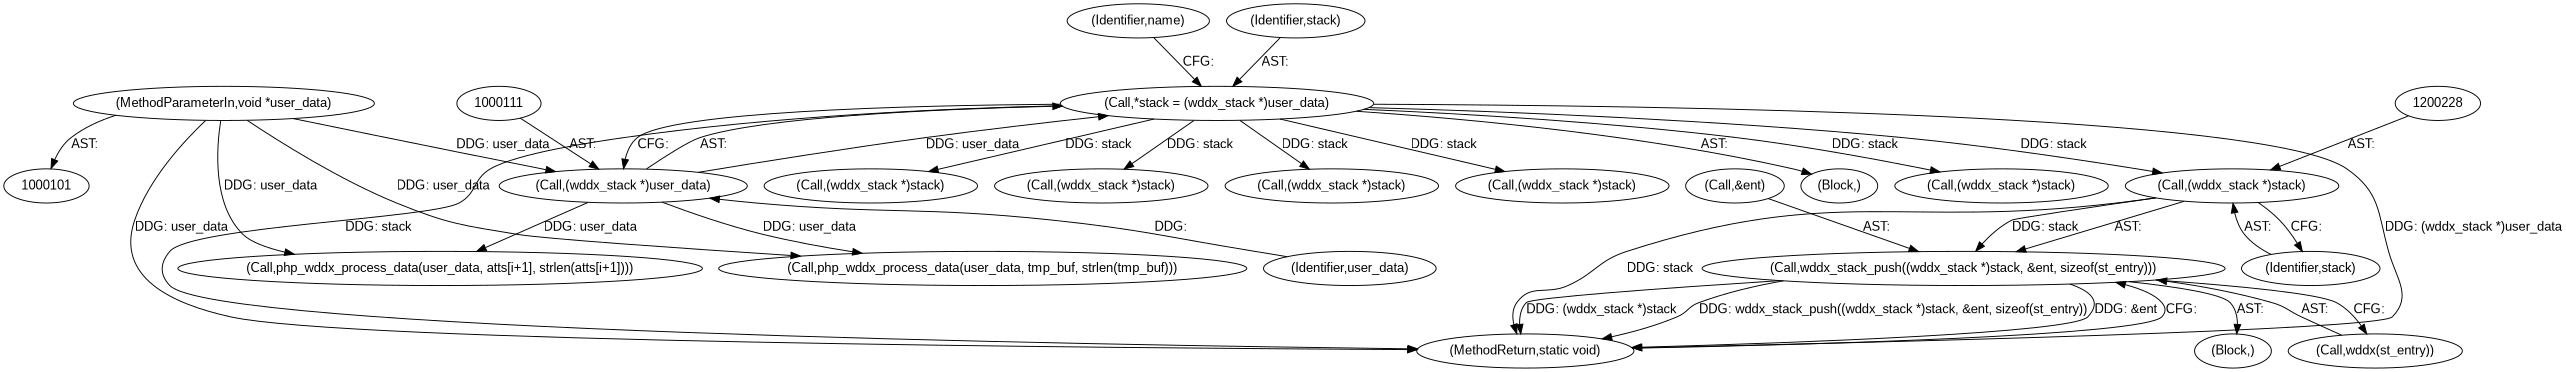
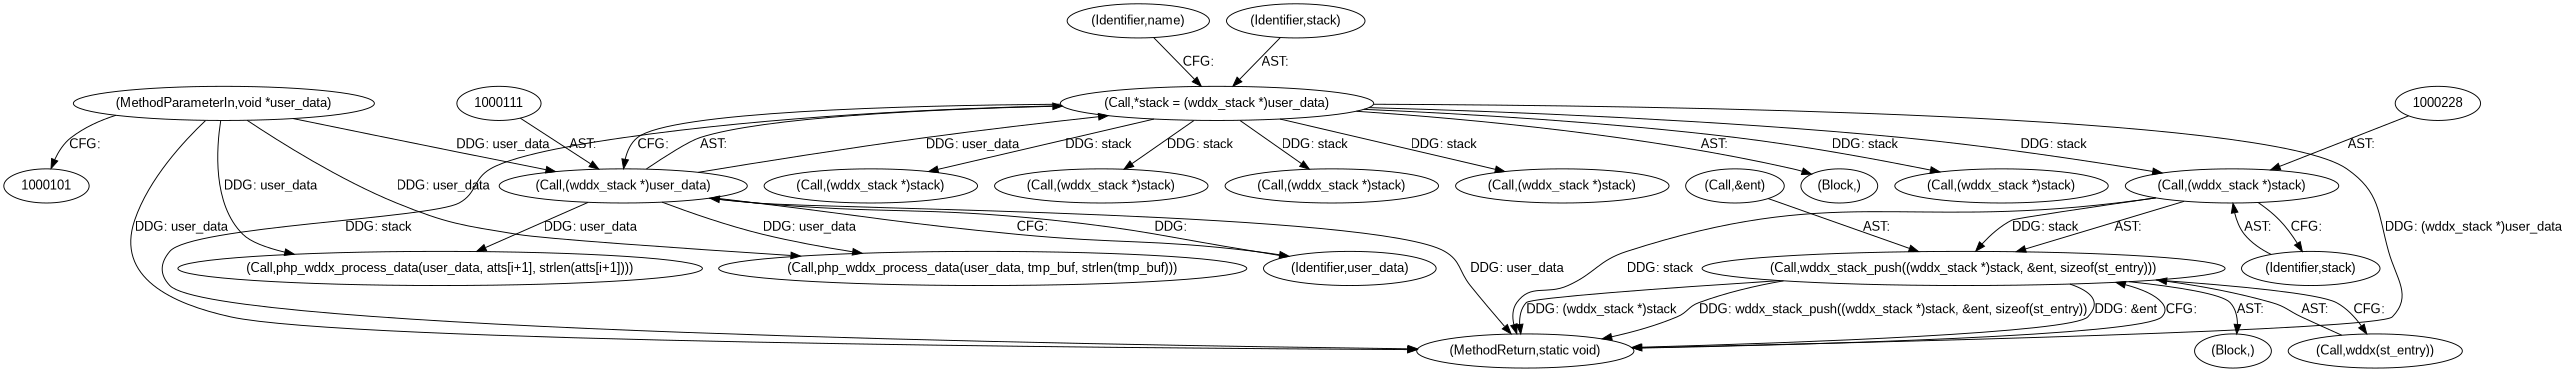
(2438, 103) -> (2438, 103)
(87, 145) -> (87, 145)
none -> (1126, 216)
none -> (996, 232)
